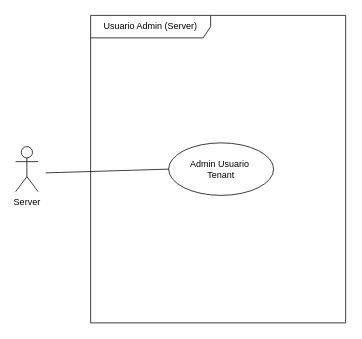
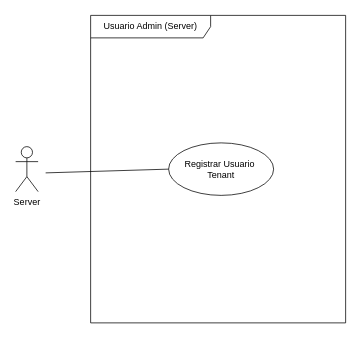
(221, 169) -> (221, 169)
